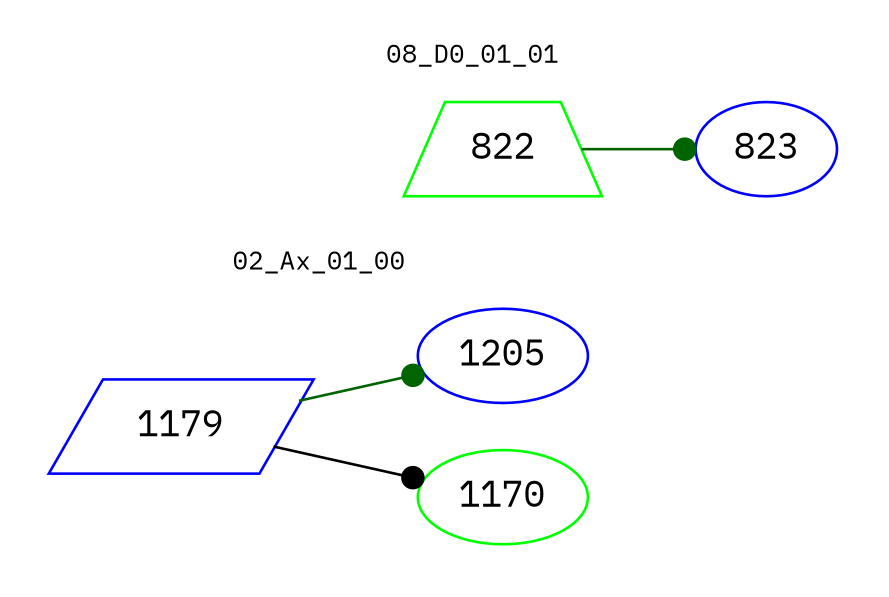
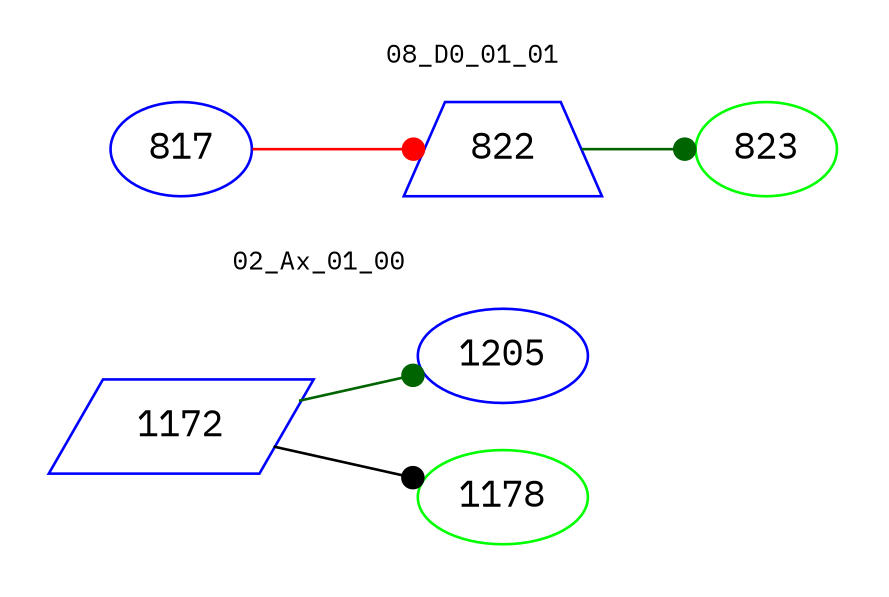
none -> (181, 149)
(503, 149) -> (503, 149)
(766, 149) -> (766, 149)
(181, 427) -> (181, 427)
(503, 497) -> (503, 497)
